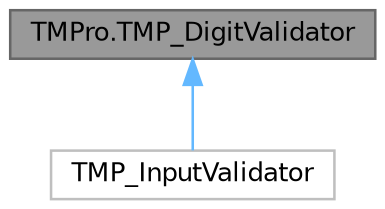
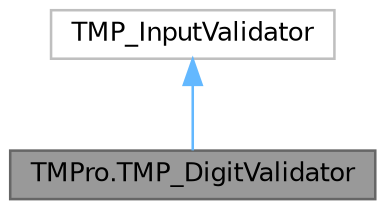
(193, 118) -> (193, 118)
